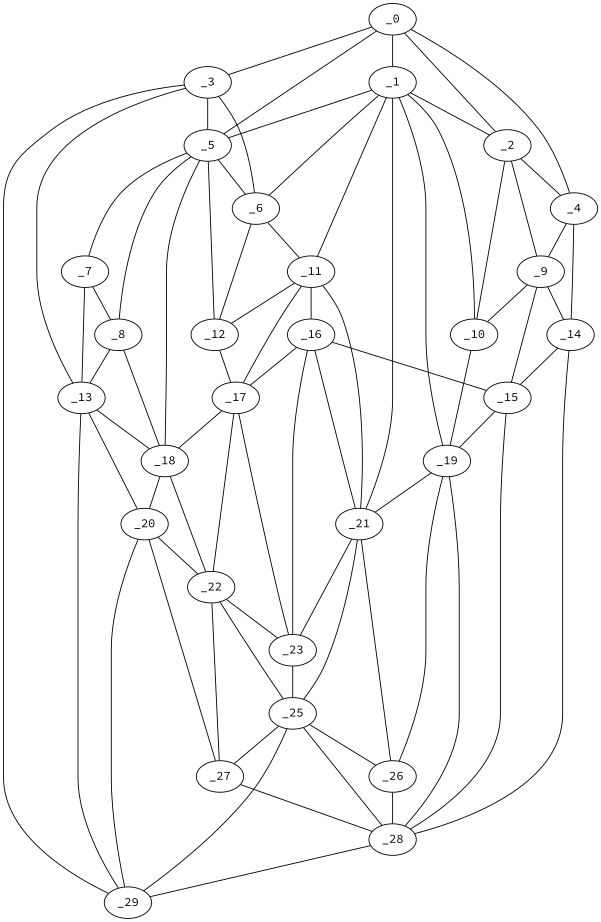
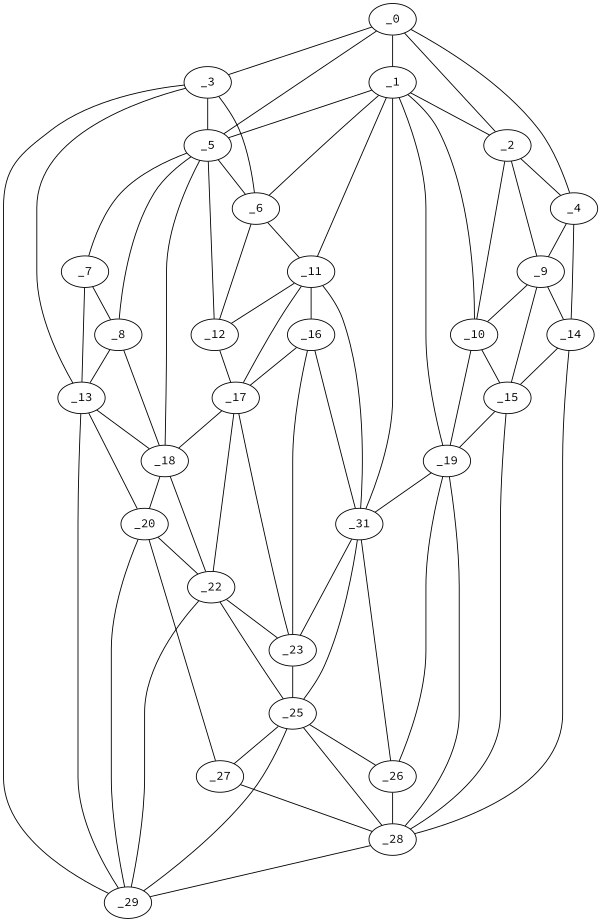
(409, 366) -> (491, 366)
(359, 524) -> (359, 524)
(216, 682) -> (145, 737)
